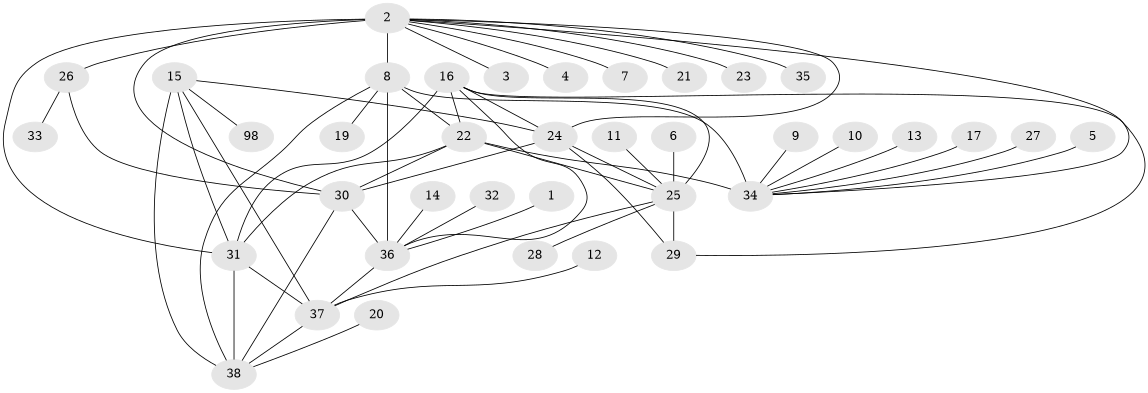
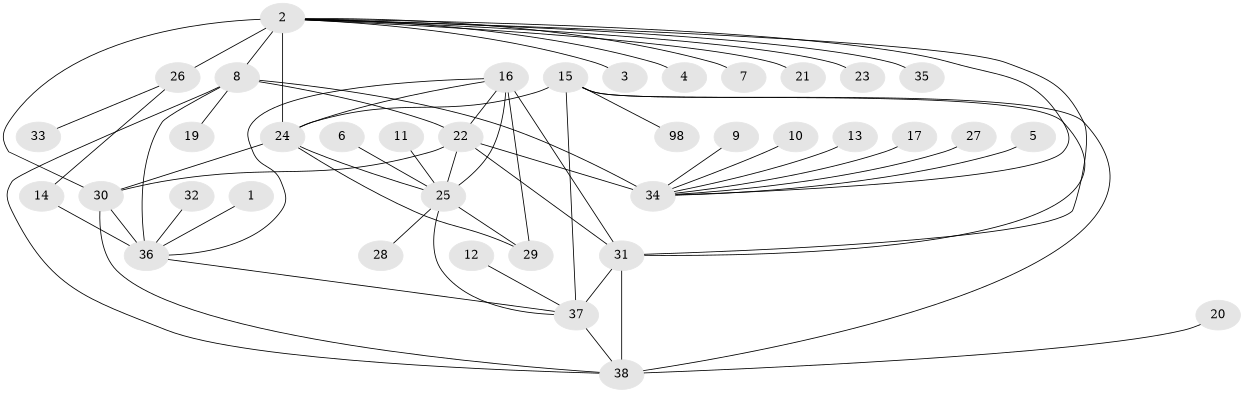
(174, 176) -> (102, 144)
